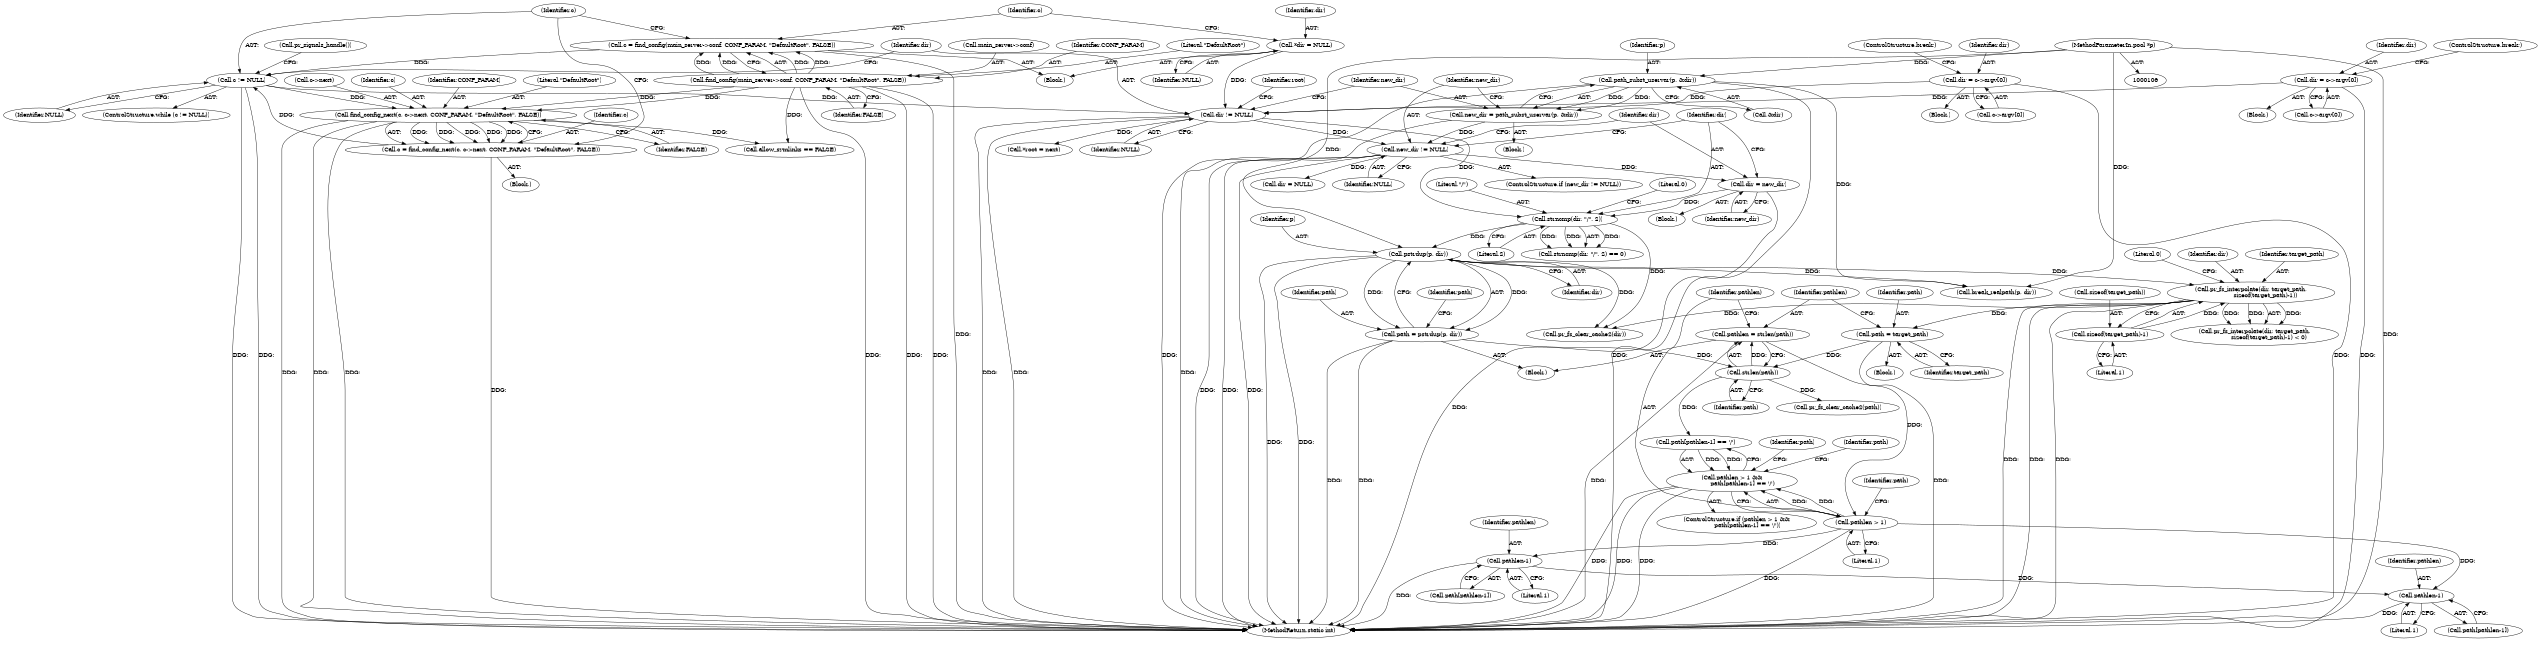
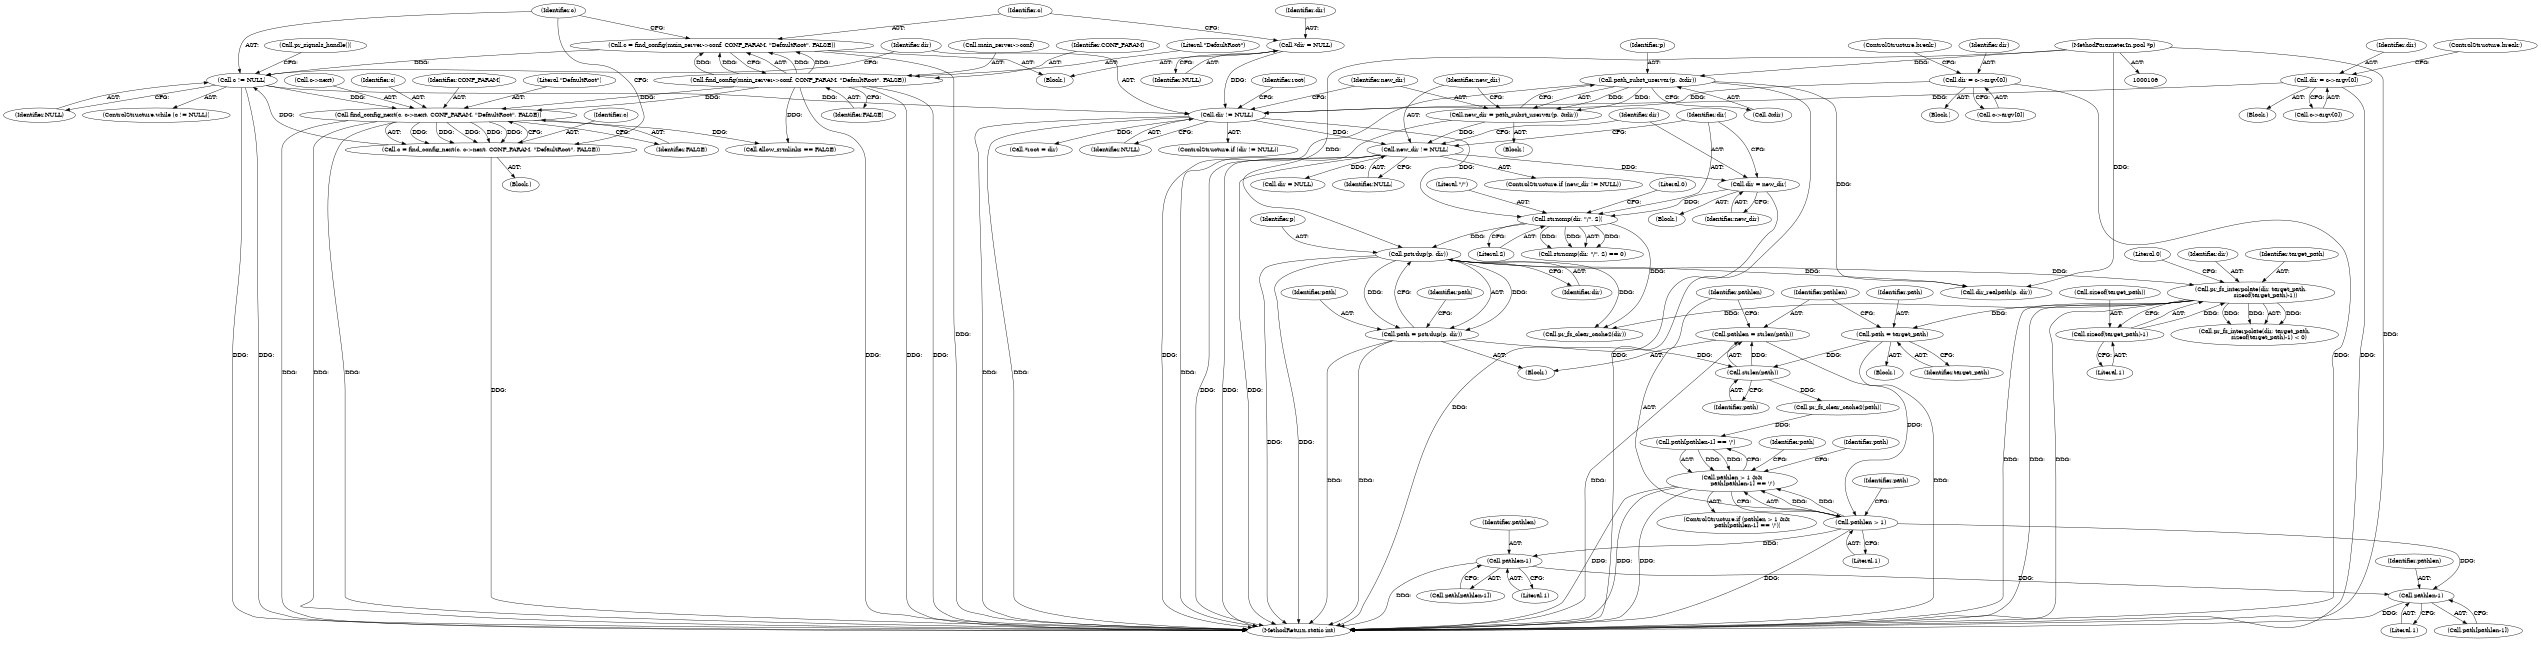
(1034, 150) -> (1034, 150)
none -> (1228, 150)
(1996, 293) -> (1996, 293)
(1770, 352) -> none
(1686, 395) -> (1769, 425)
